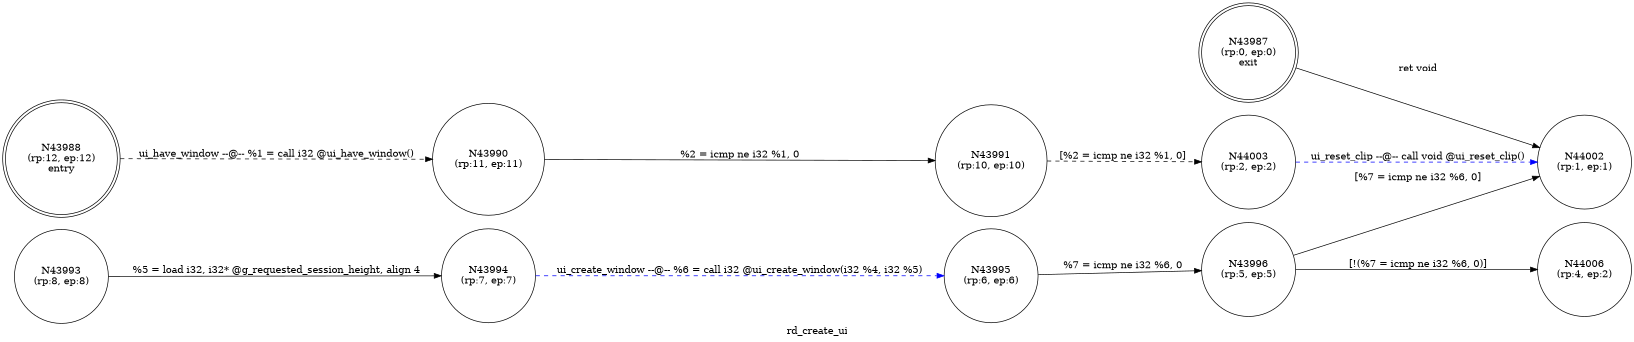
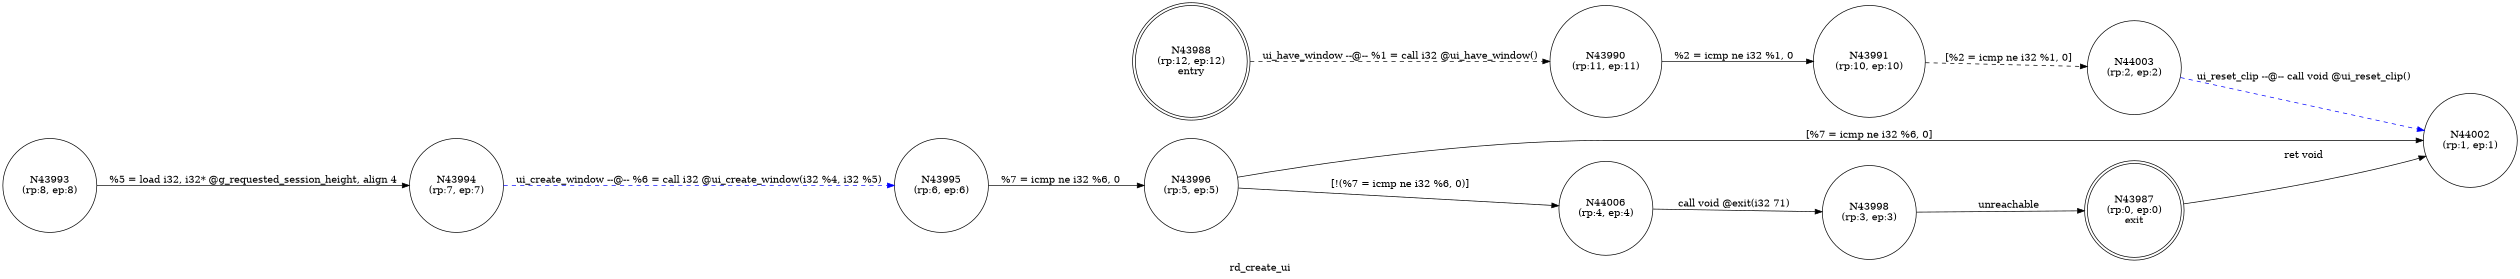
none -> (1869, 212)
(1585, 270) -> (1606, 208)
